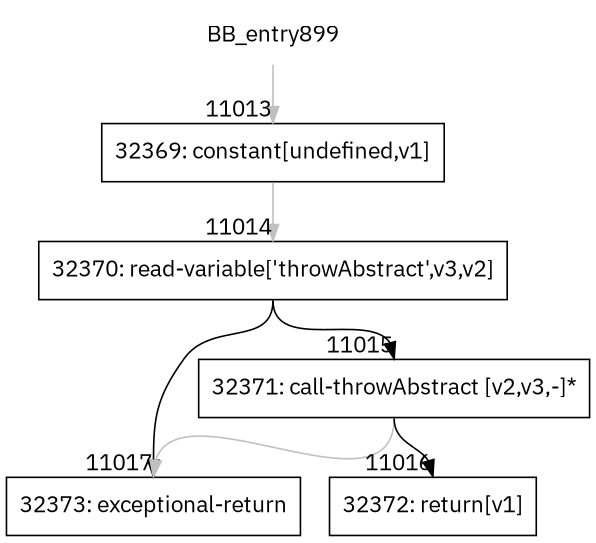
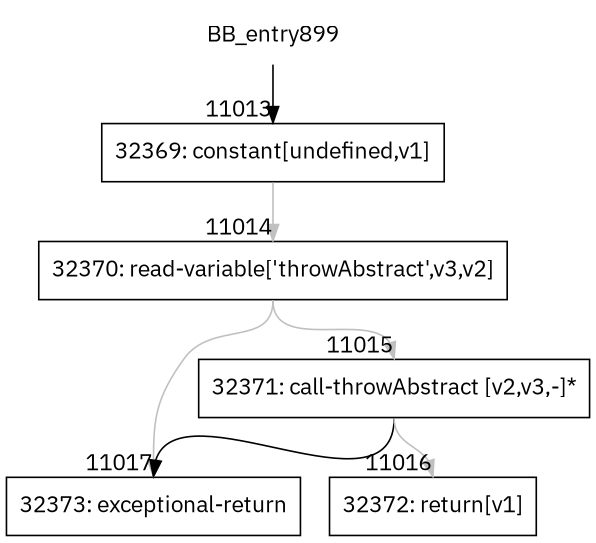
(273, 86) -> (273, 86)
(325, 330) -> (325, 330)
(186, 356) -> (186, 356)
(407, 443) -> (407, 443)
(282, 449) -> (282, 449)
